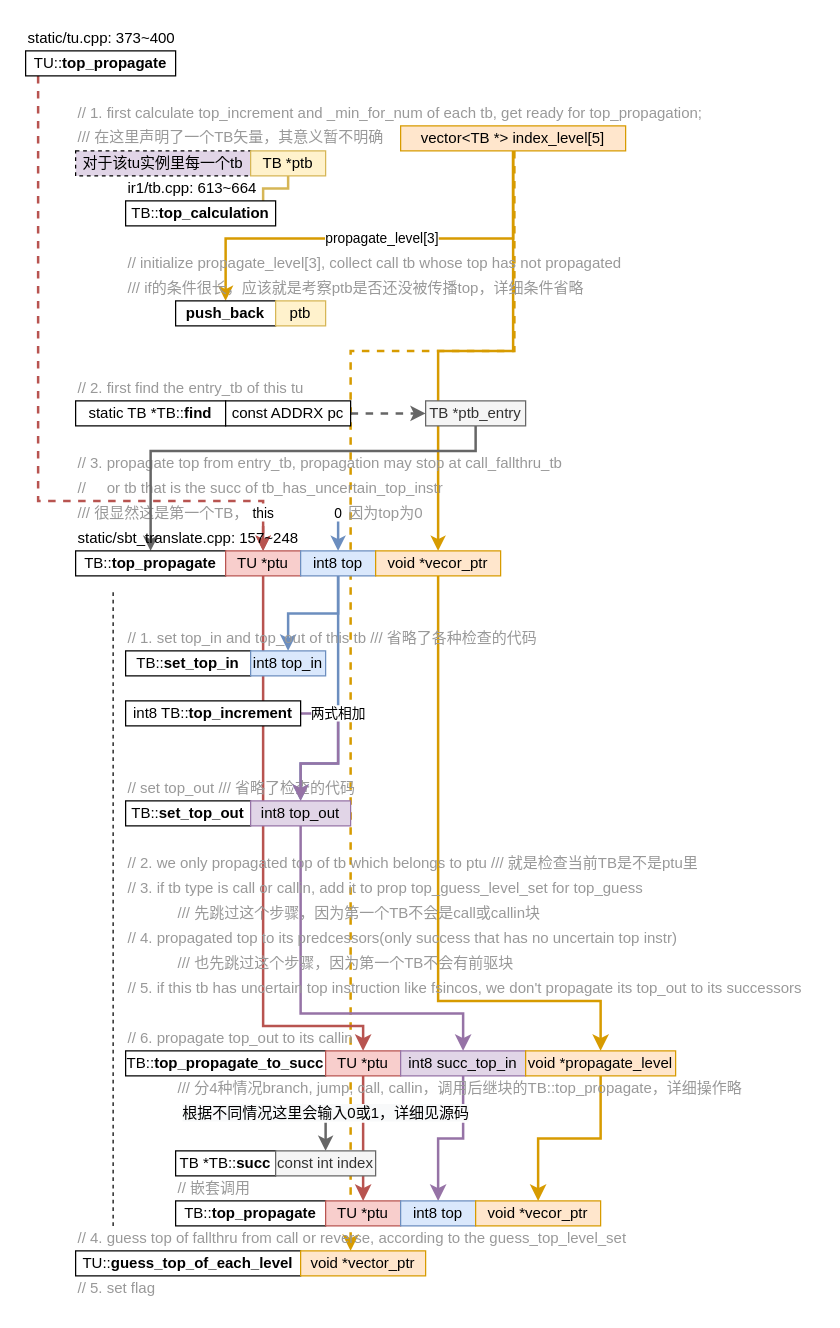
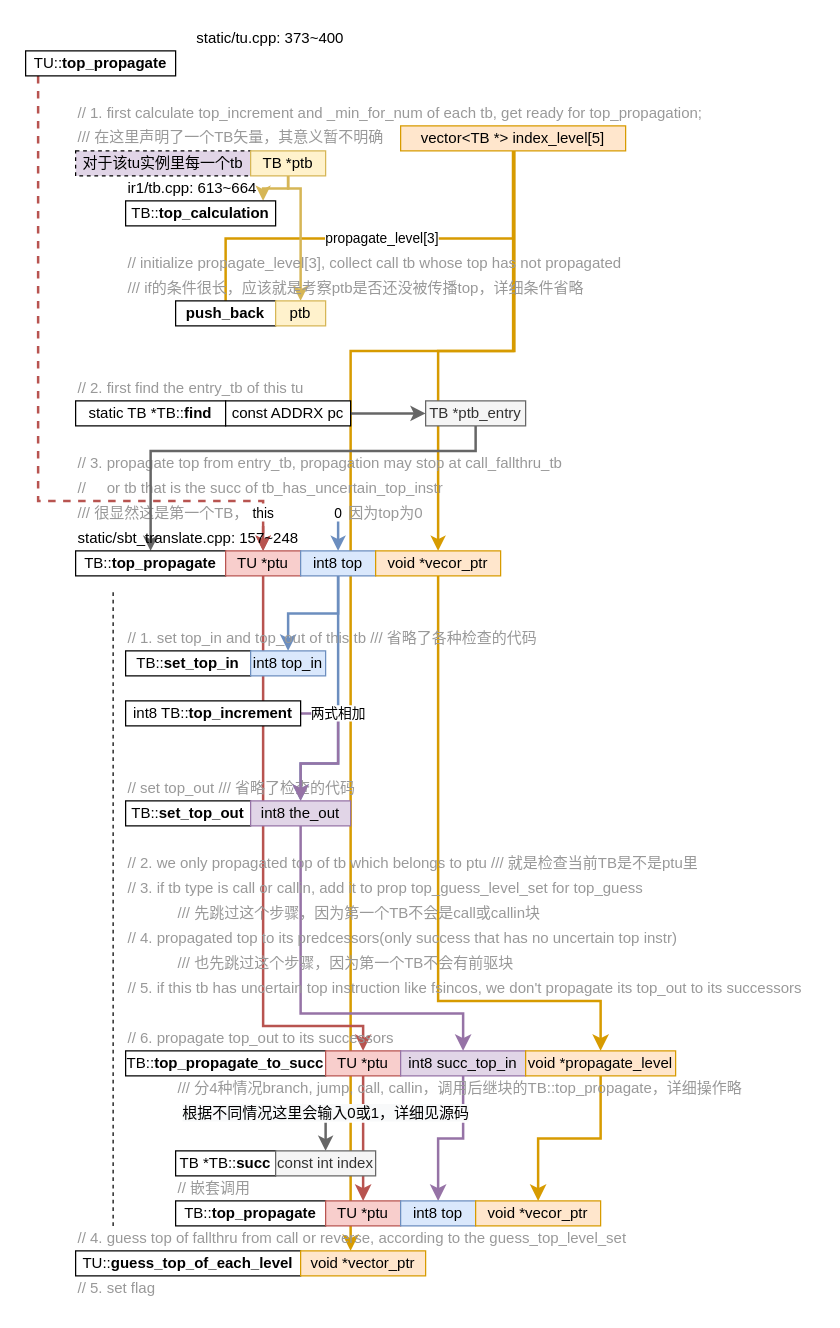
(107, 38) -> (276, 38)
(263, 188) -> (266, 188)
none -> (301, 234)
(226, 288) -> (226, 293)
(382, 413) -> (382, 413)
(301, 813) -> (301, 813)
(351, 868) -> (351, 868)
(262, 1038) -> (285, 1038)
